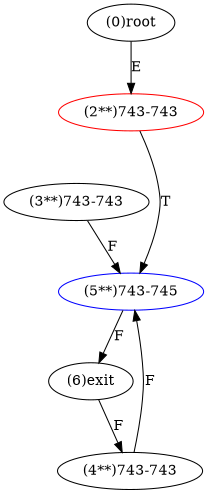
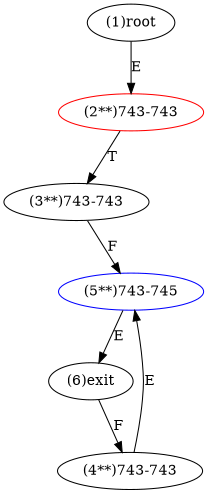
(131, 23) -> (131, 23)
(160, 197) -> (106, 153)
(119, 336) -> (119, 336)
(150, 381) -> (150, 381)
